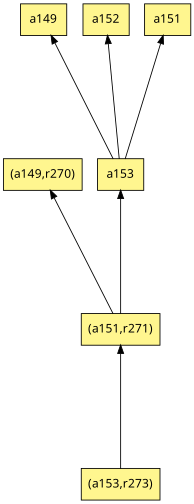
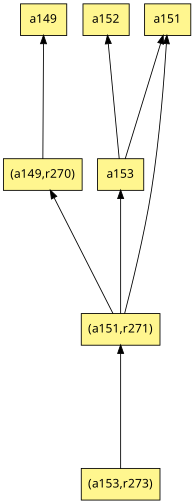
(84, 101) -> (43, 101)
none -> (153, 180)
